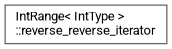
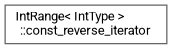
(86, 24) -> (86, 24)
